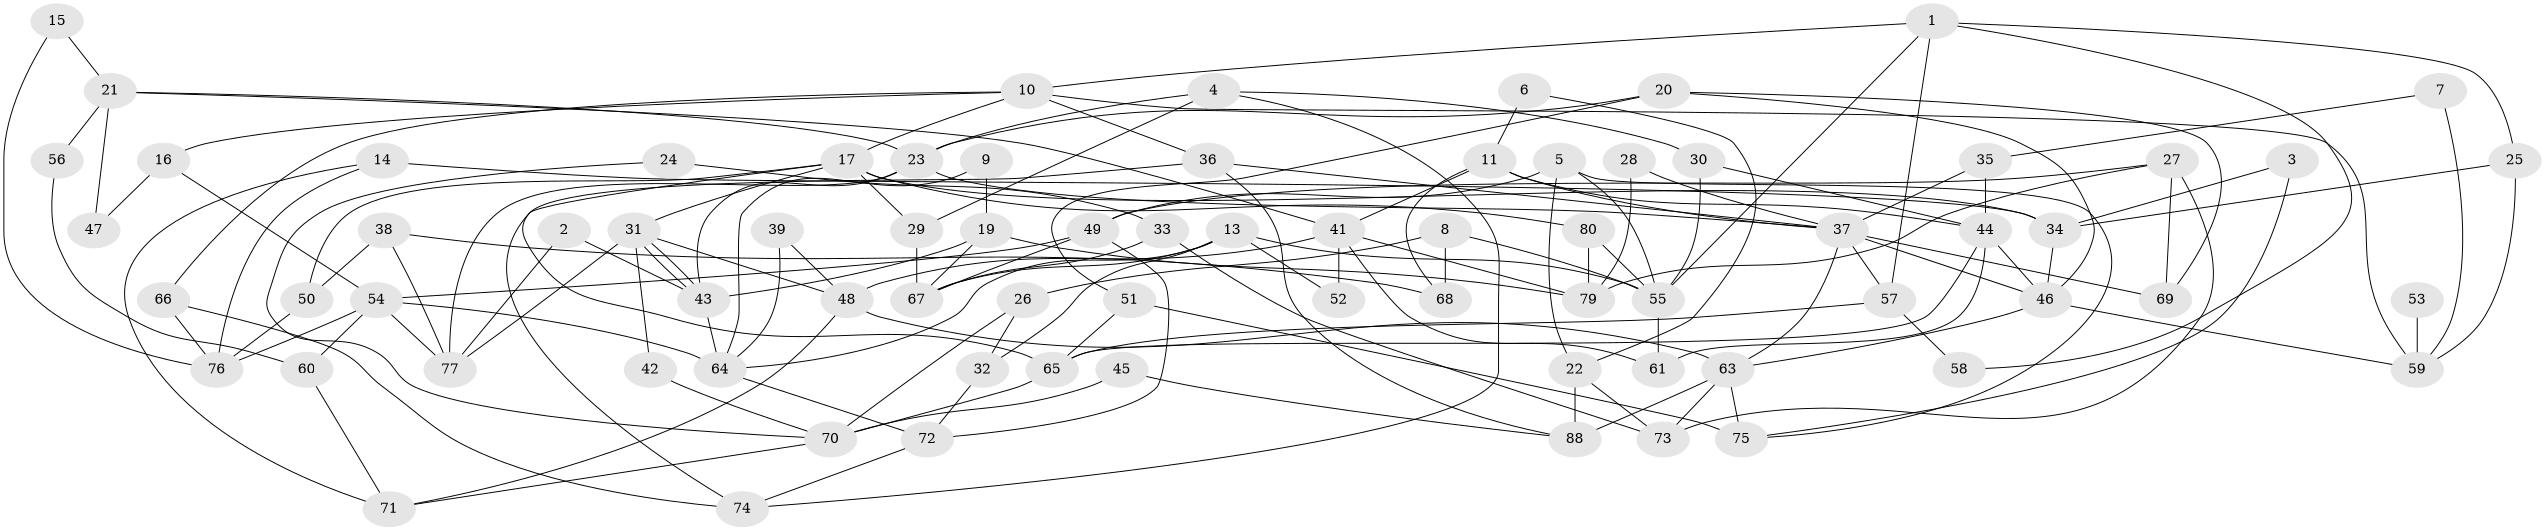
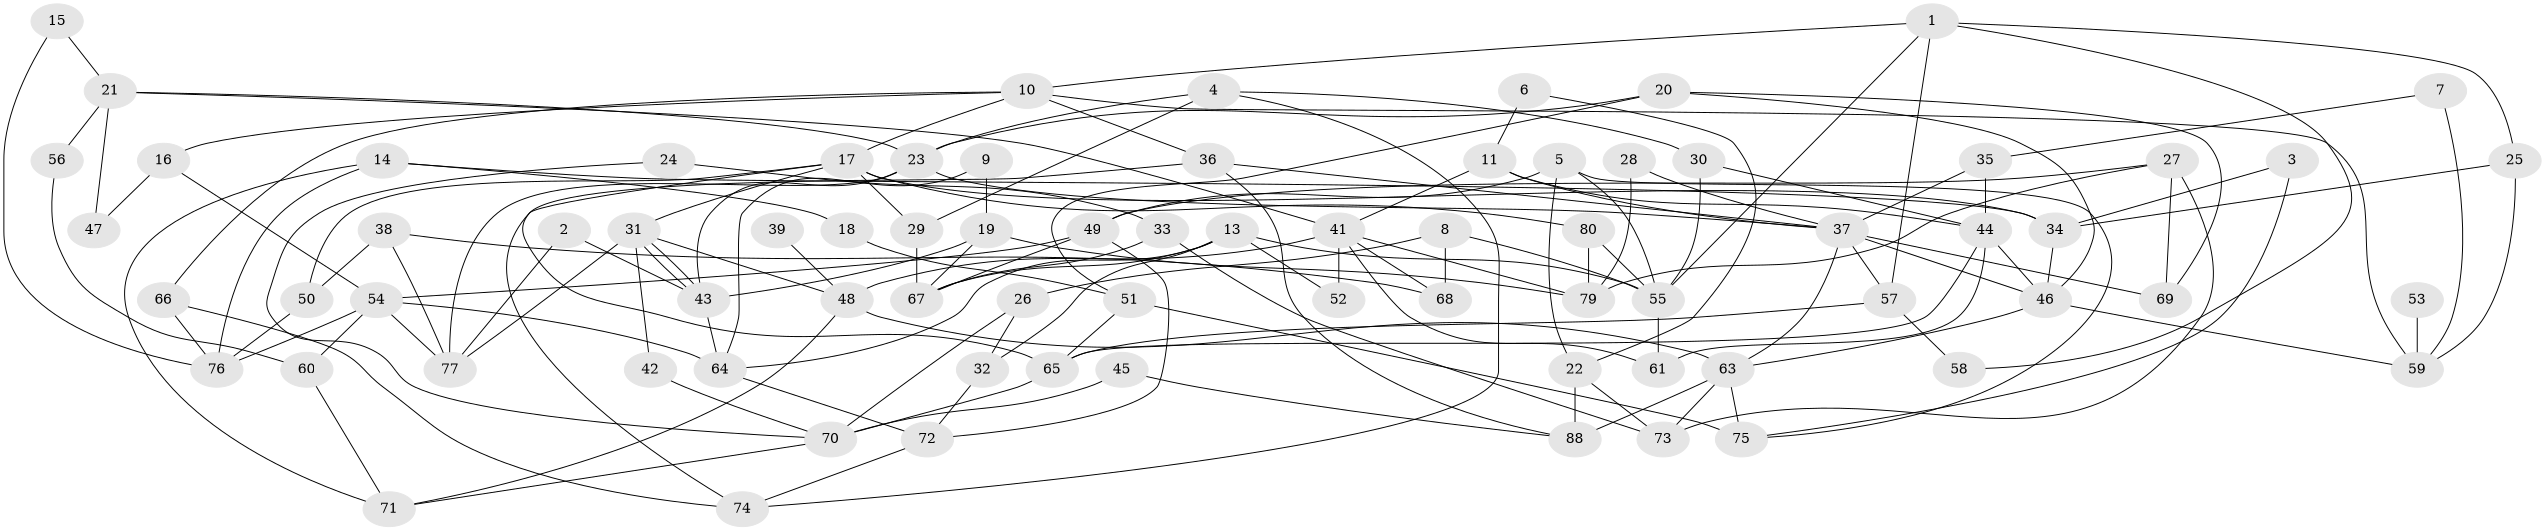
(1409, 216) -> (1392, 265)
none -> (847, 230)
(774, 309) -> none
